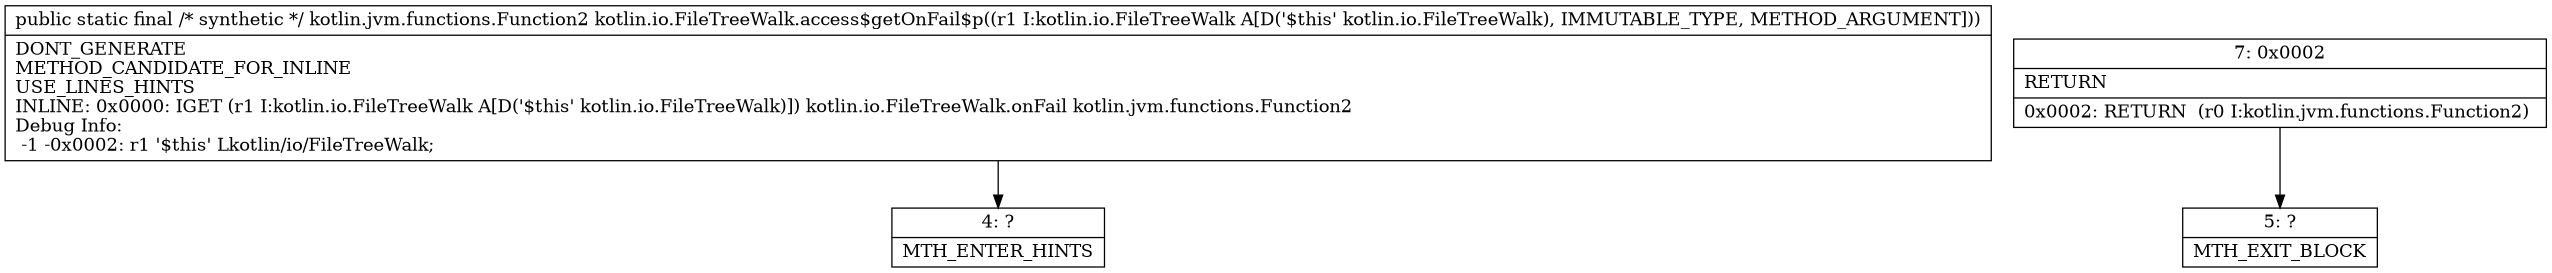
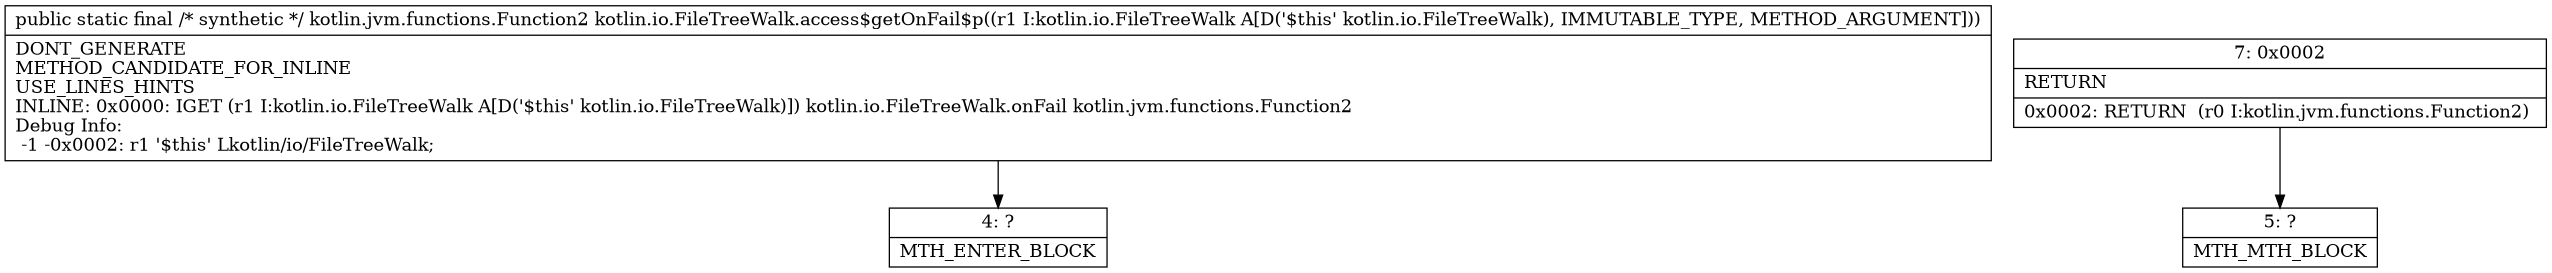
(998, 252) -> (998, 252)
(2280, 252) -> (2280, 252)
